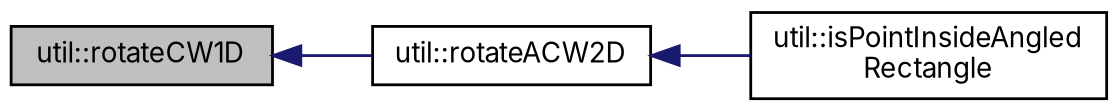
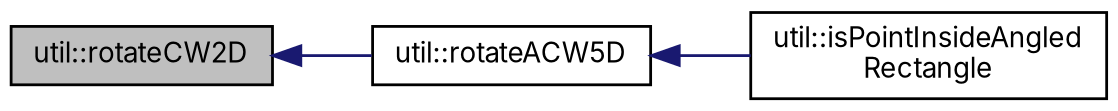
(142, 56) -> (142, 56)
(512, 56) -> (512, 56)
